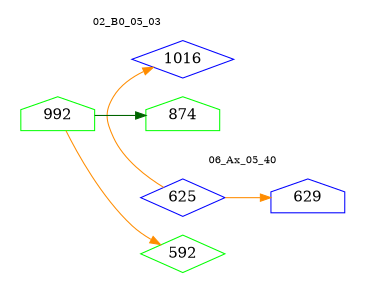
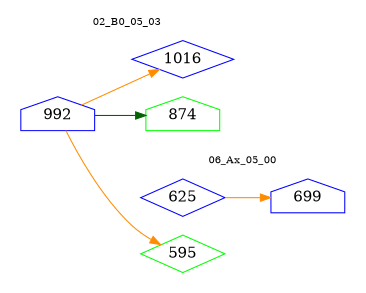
(58, 115) -> (58, 115)
(111, 132) -> (116, 89)
(243, 161) -> (243, 161)
(308, 198) -> (308, 198)
(183, 254) -> (183, 254)
